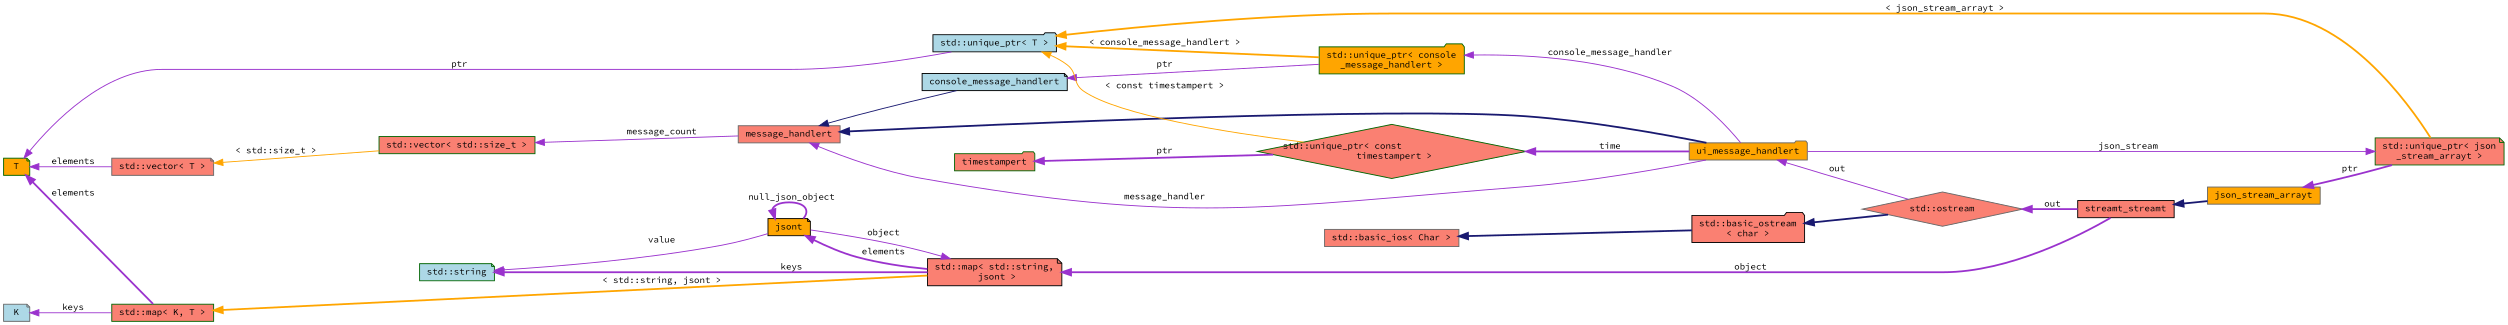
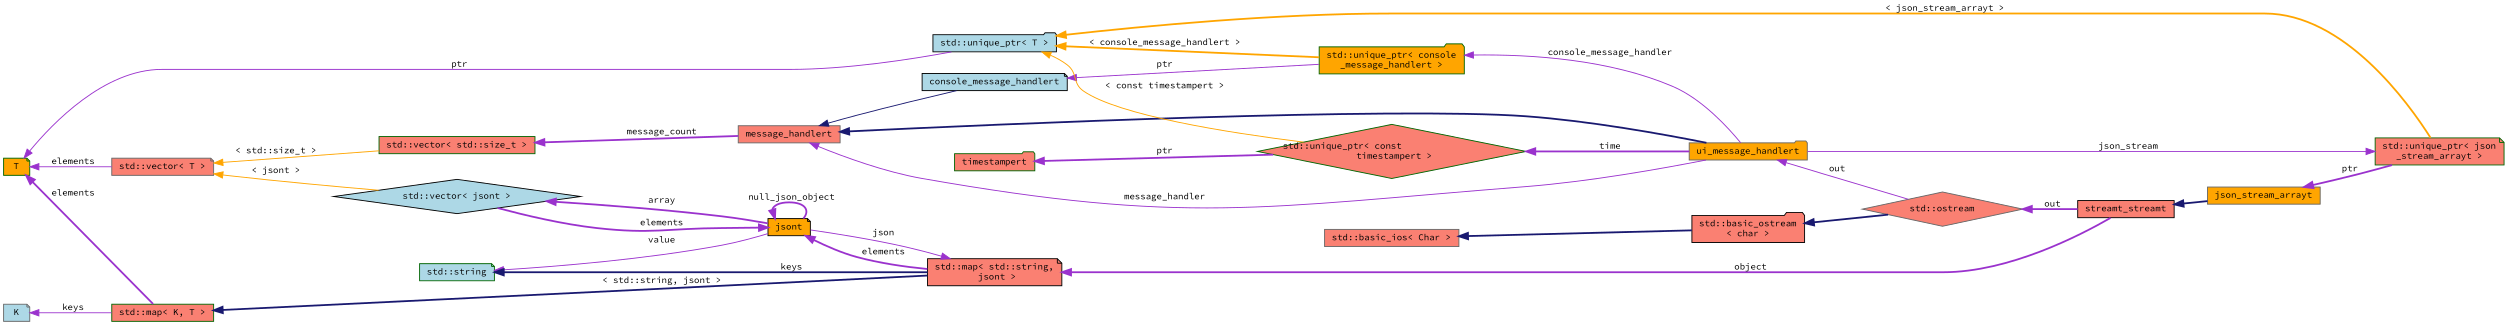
(641, 139) -> (641, 139)
none -> (457, 197)
(881, 233) -> (881, 233)
(716, 272) -> (716, 272)
(575, 293) -> (575, 293)
